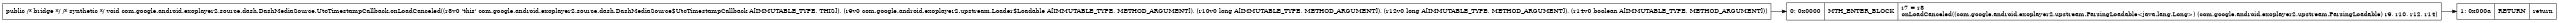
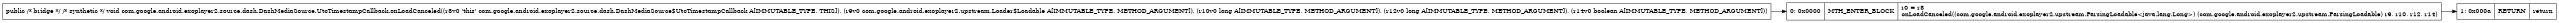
(1913, 8) -> (1913, 8)
